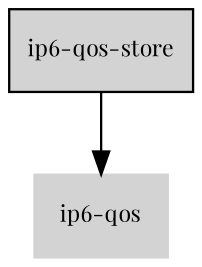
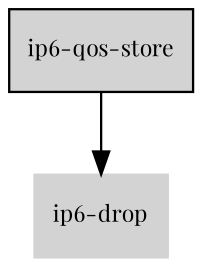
(101, 216) -> (101, 216)
